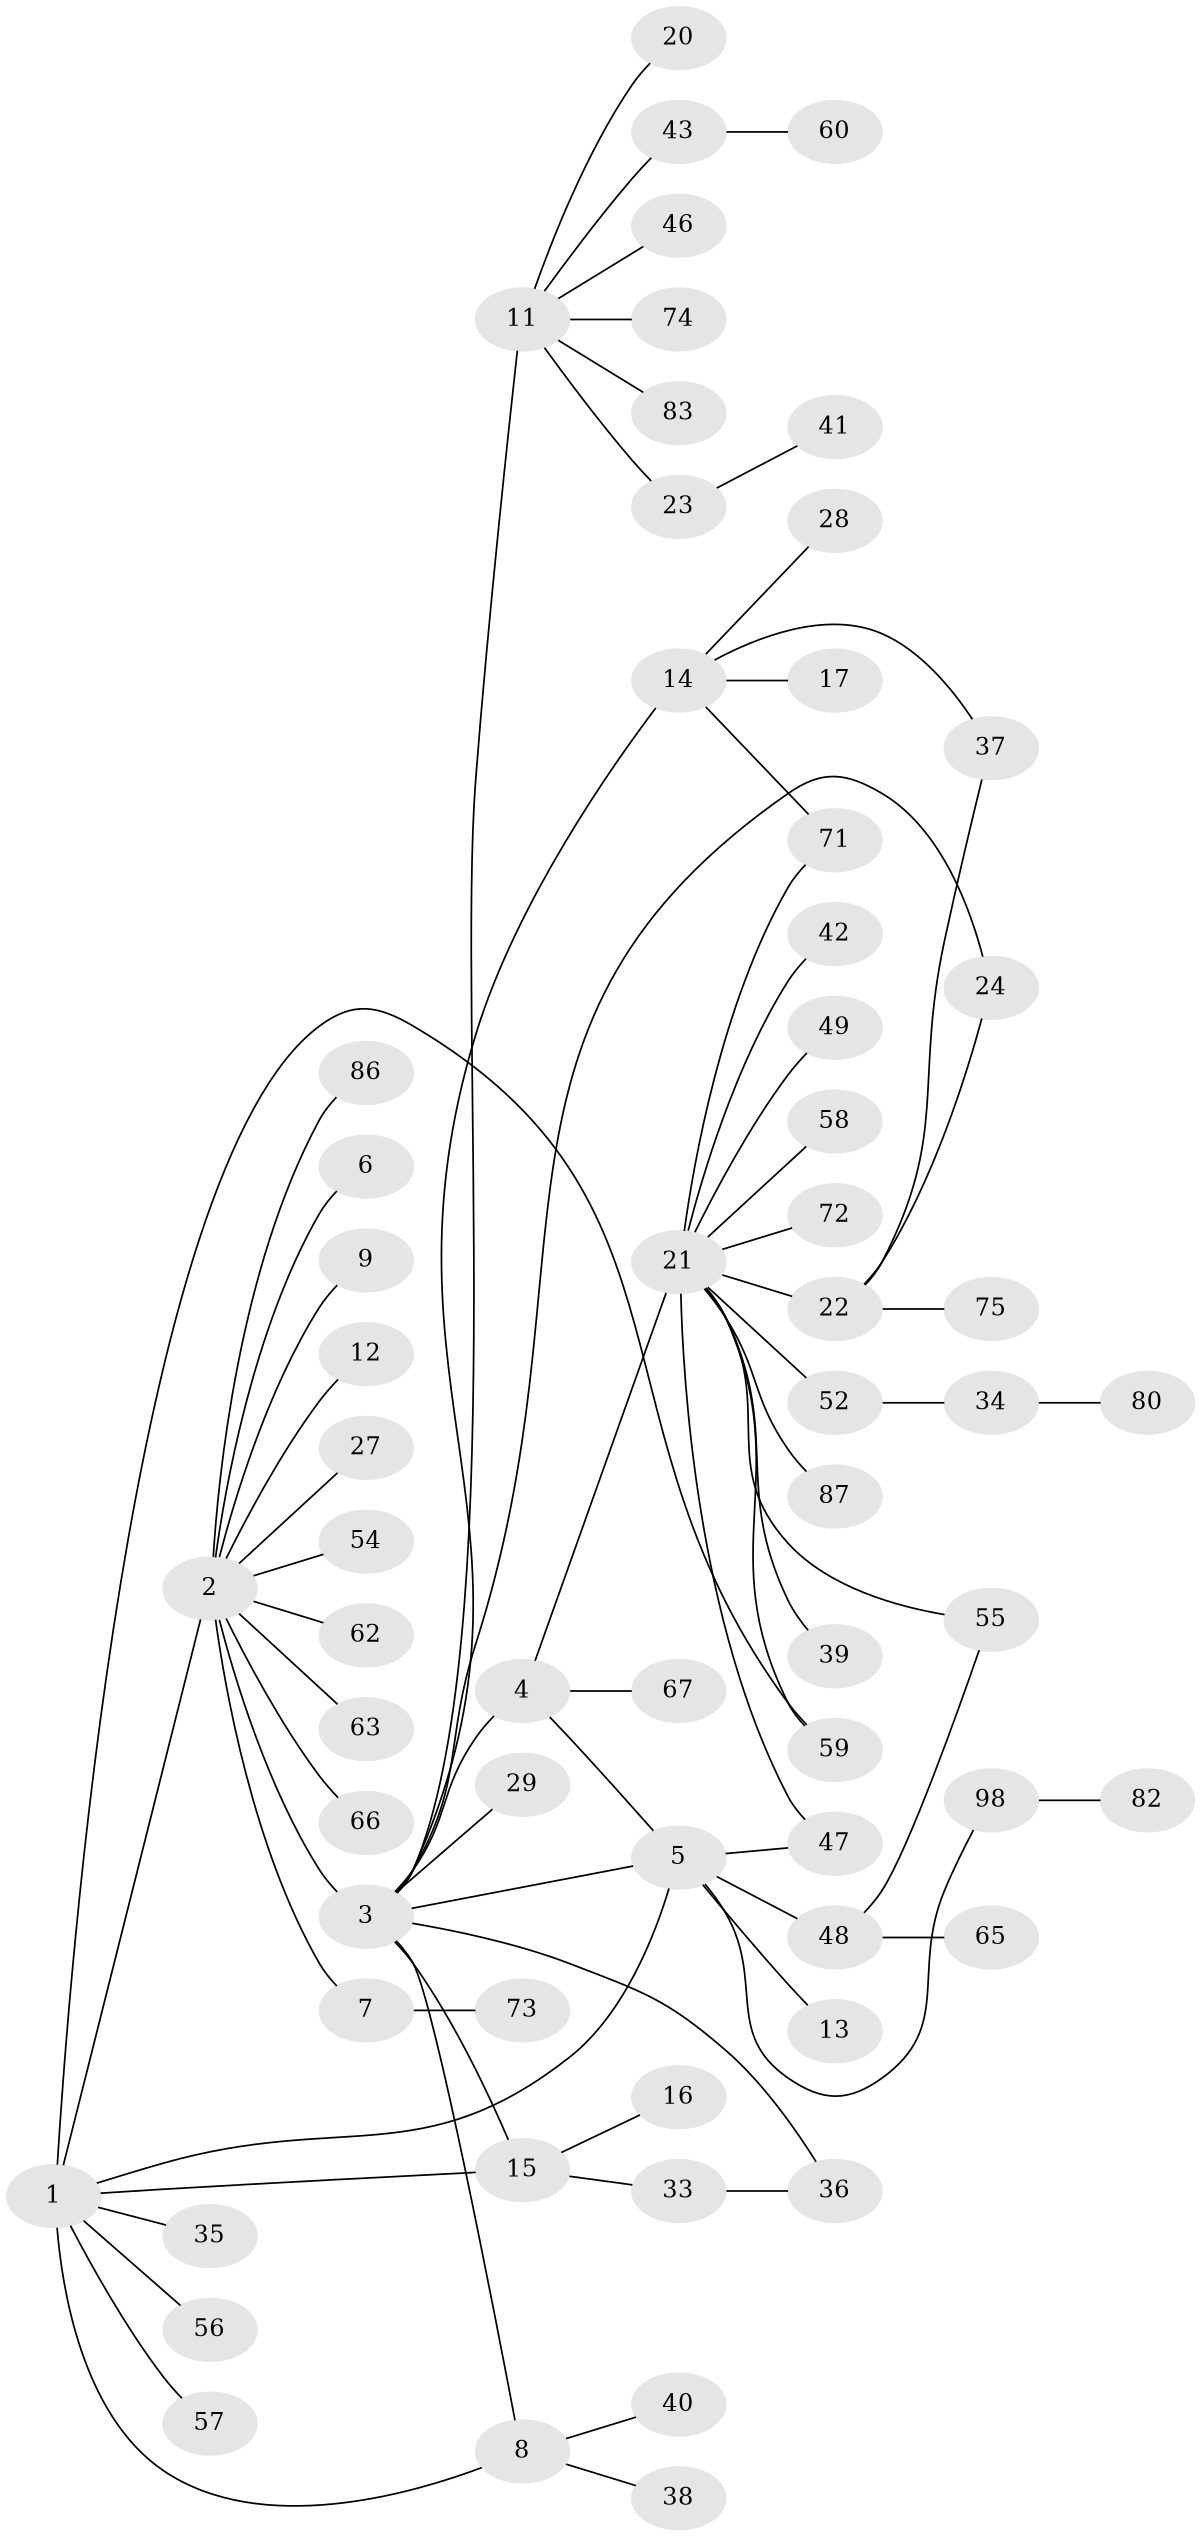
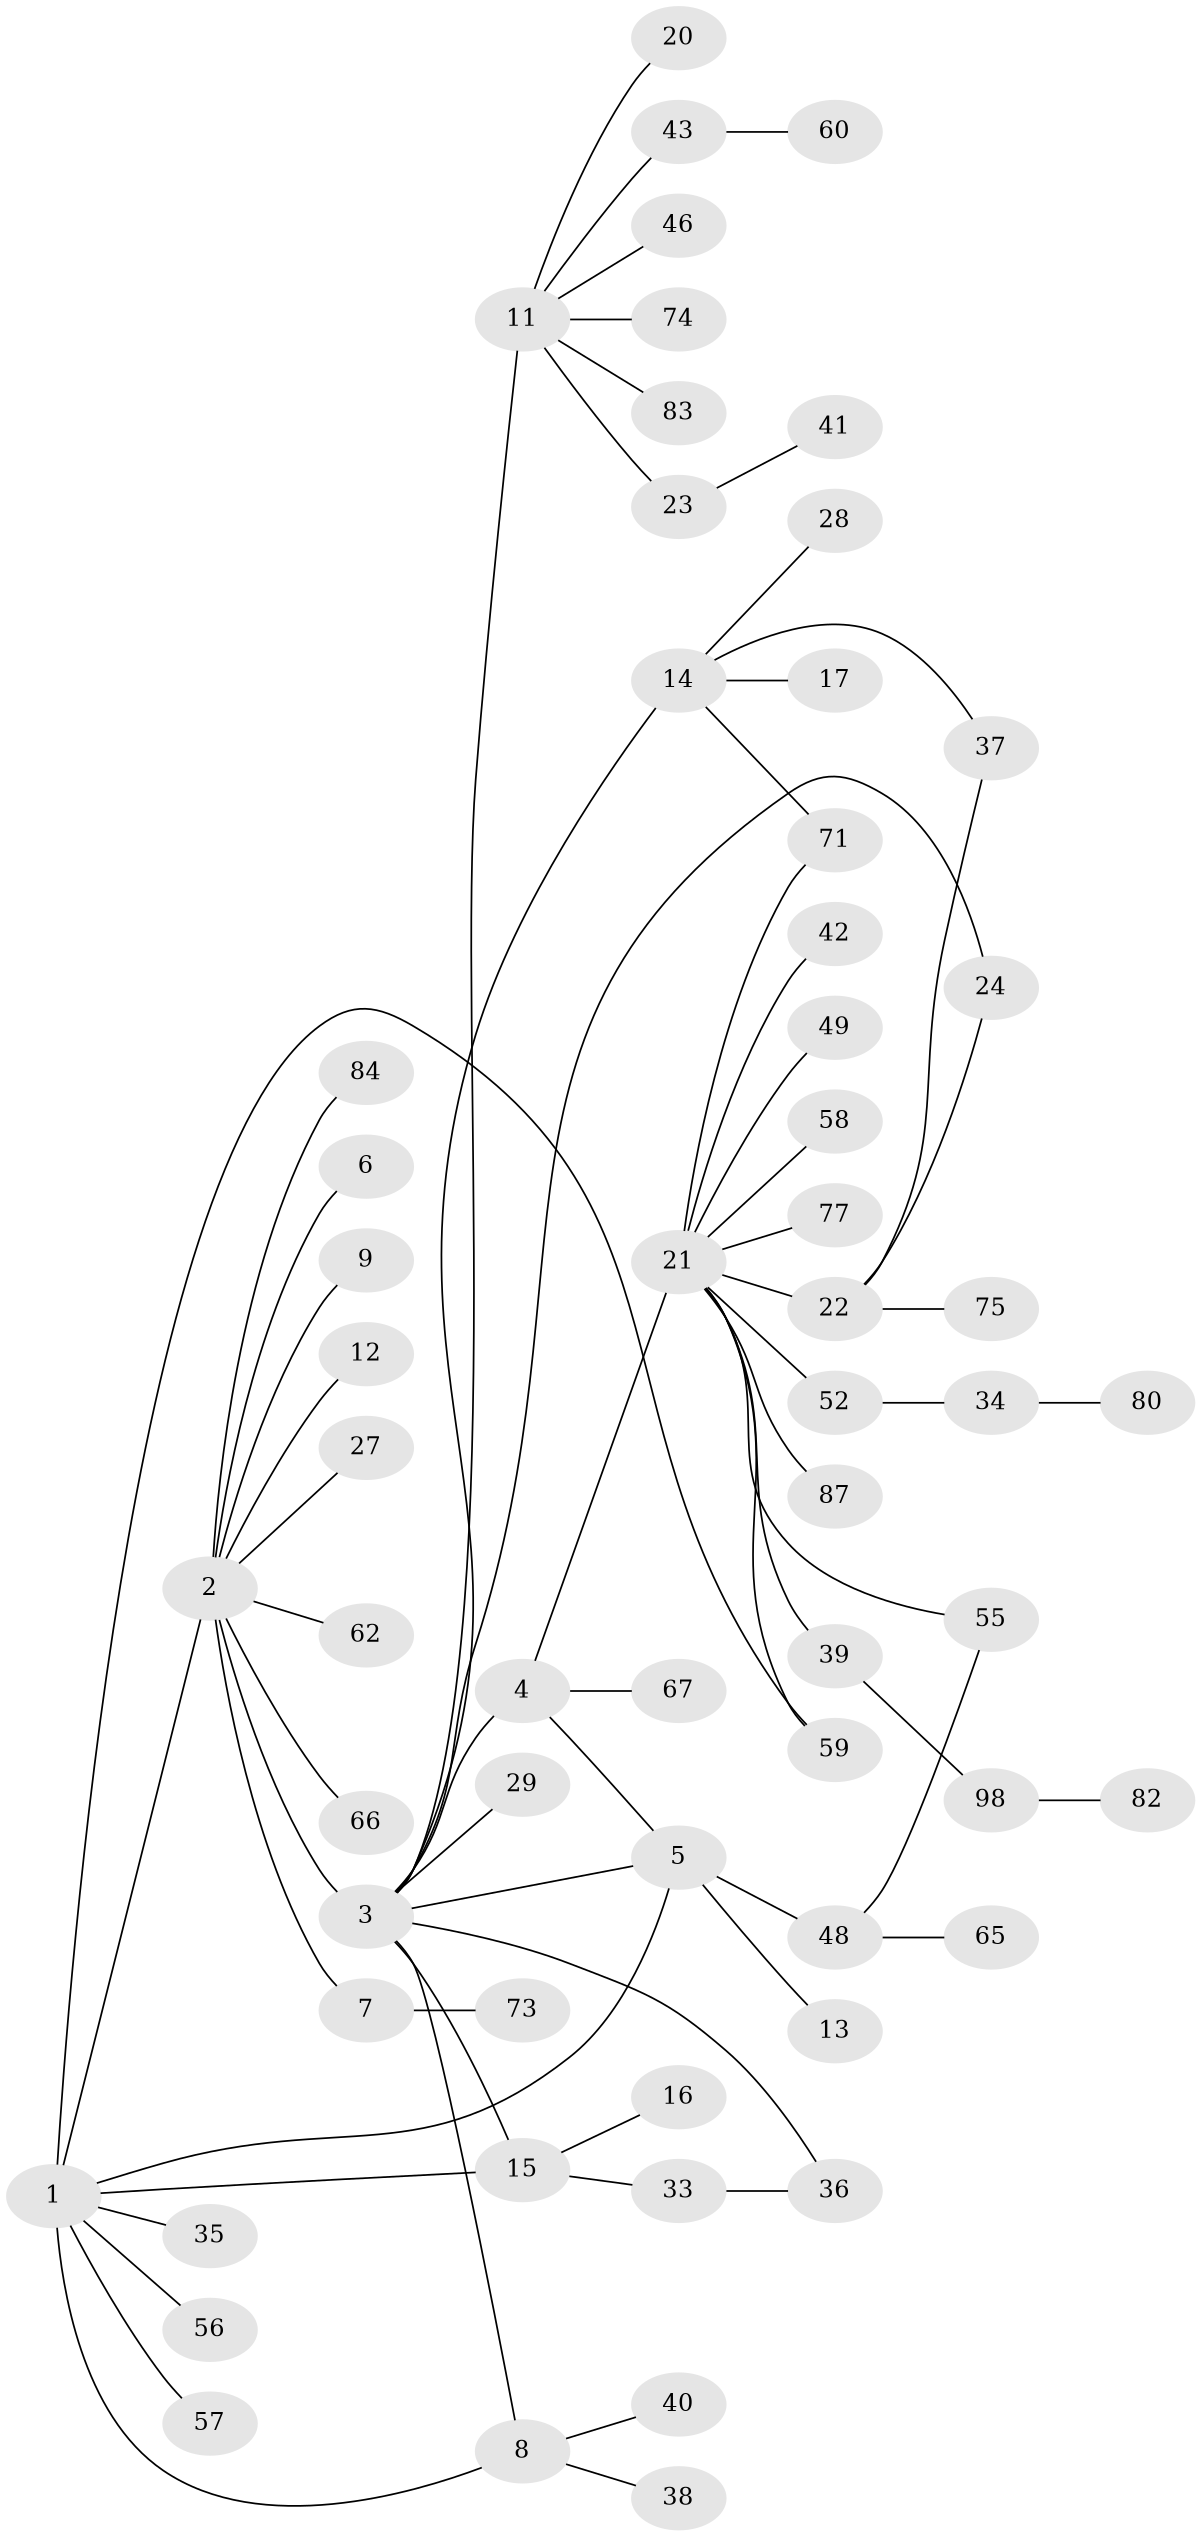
(366, 1073) -> (366, 1073)
(835, 1215) -> (835, 1215)
(366, 1542) -> none
(366, 1729) -> none
(835, 1844) -> none
(861, 2090) -> (913, 1728)
